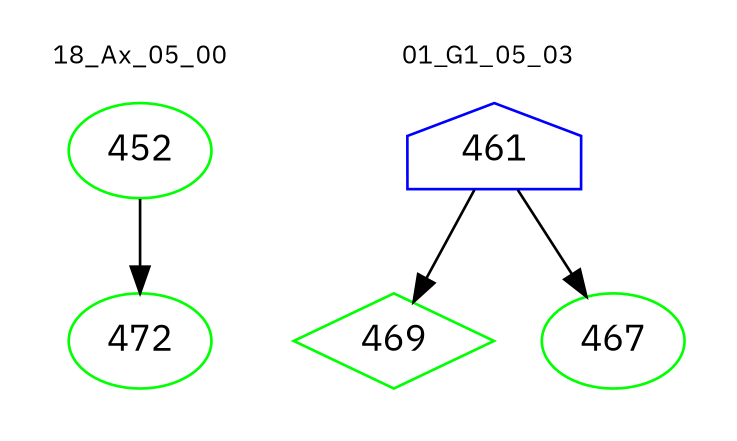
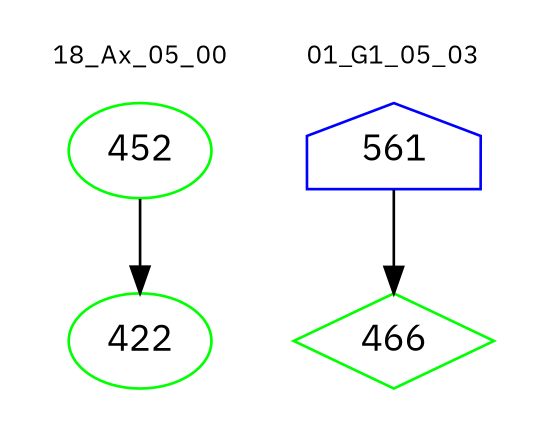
(494, 151) -> (394, 151)
(140, 341) -> (140, 341)
(394, 341) -> (394, 341)
(613, 341) -> none
